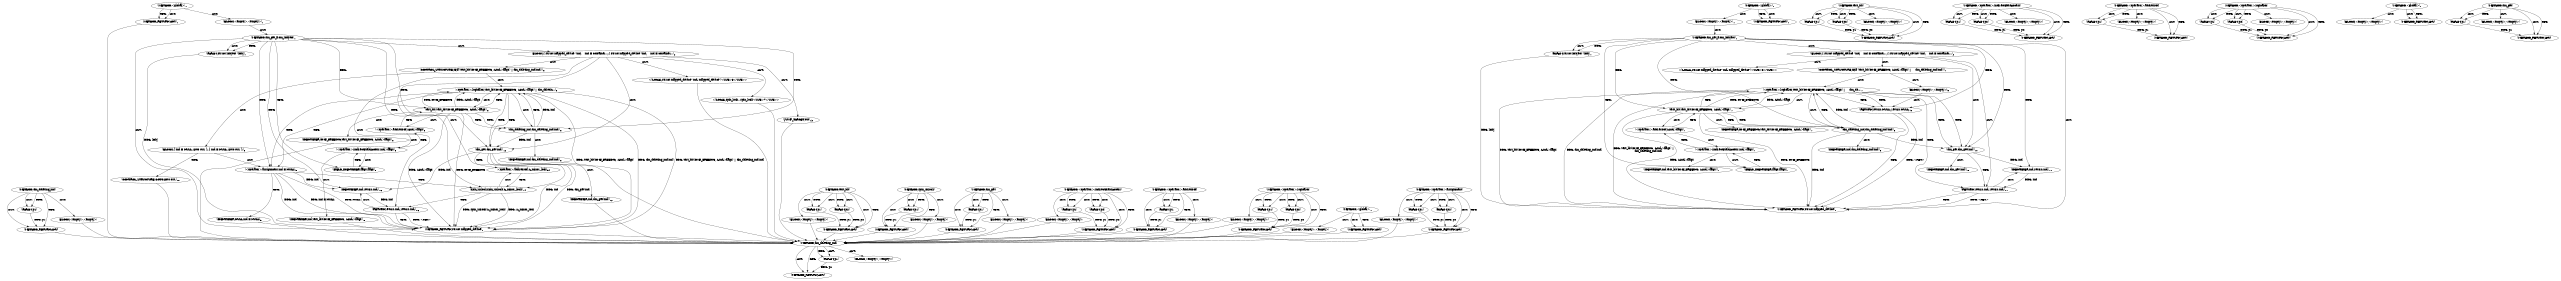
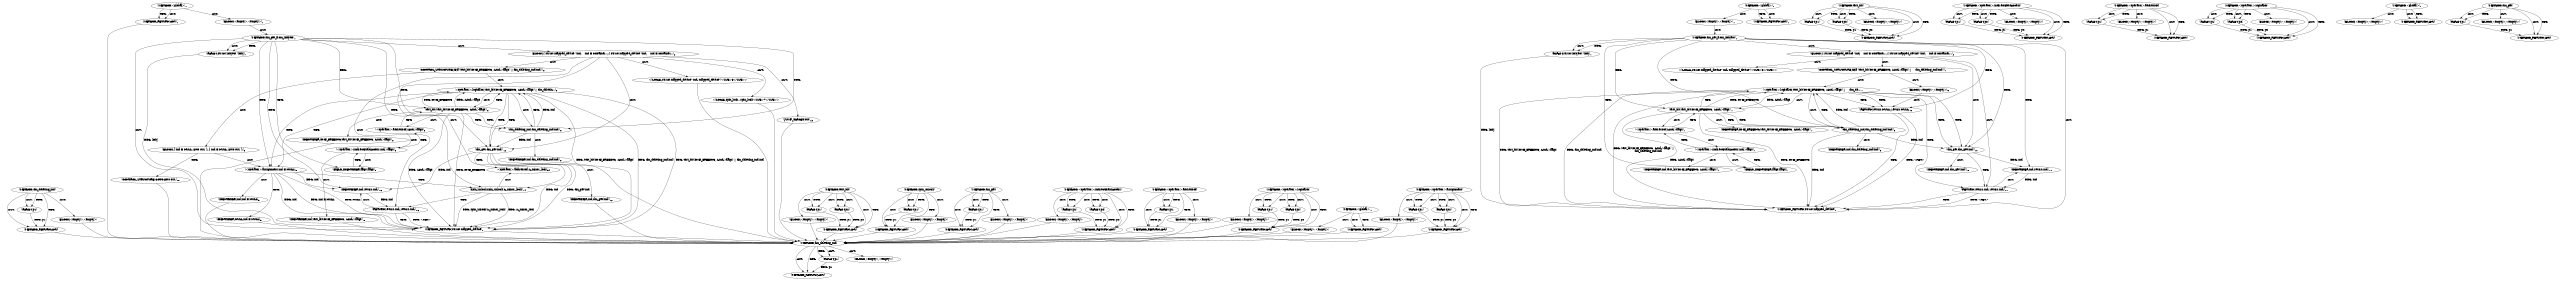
(515, 180) -> none
none -> (239, 200)
